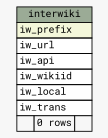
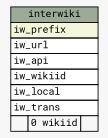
(54, 123) -> (54, 123)
